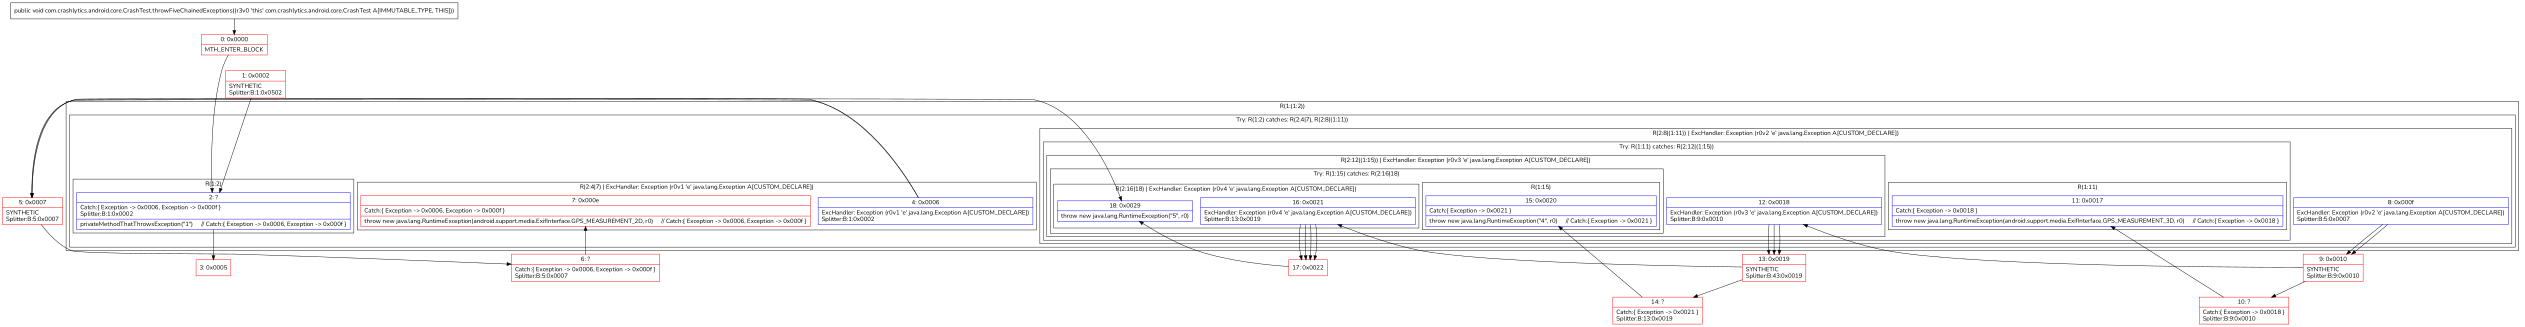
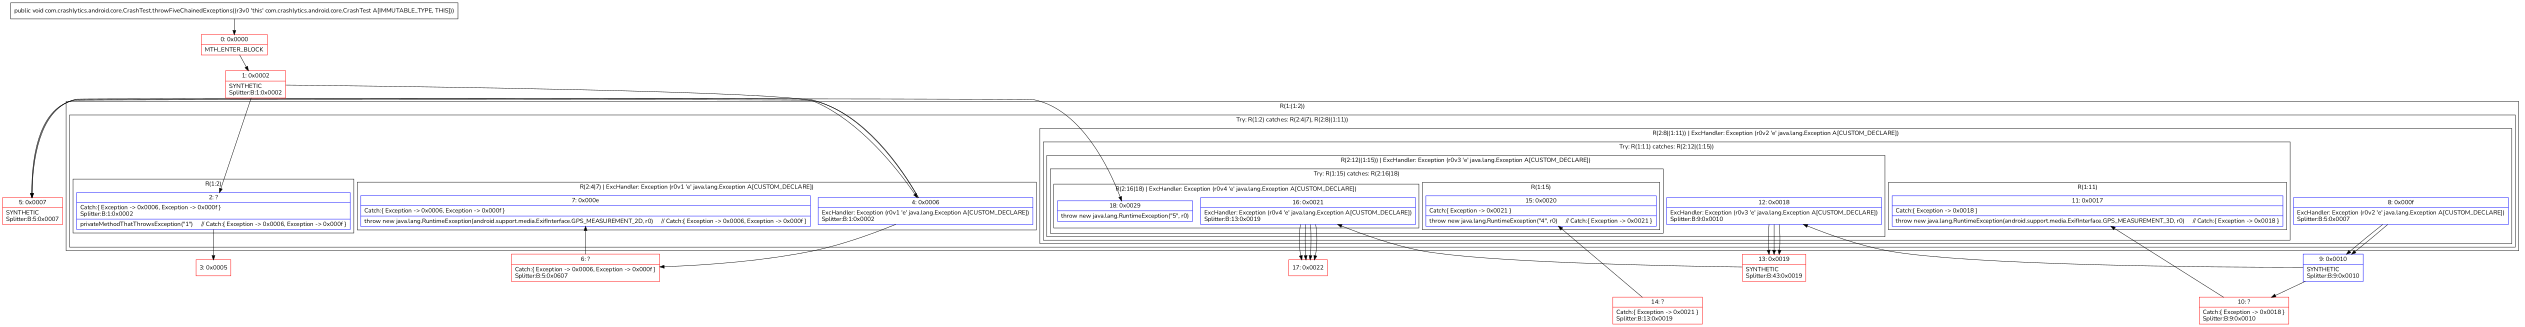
none -> (619, 91)
(256, 93) -> (256, 93)
(213, 121) -> (243, 61)
(586, 211) -> (586, 211)
(269, 255) -> (782, 256)
(1213, 255) -> none
(2333, 268) -> (2333, 268)
(541, 276) -> (541, 276)
(1720, 288) -> none
